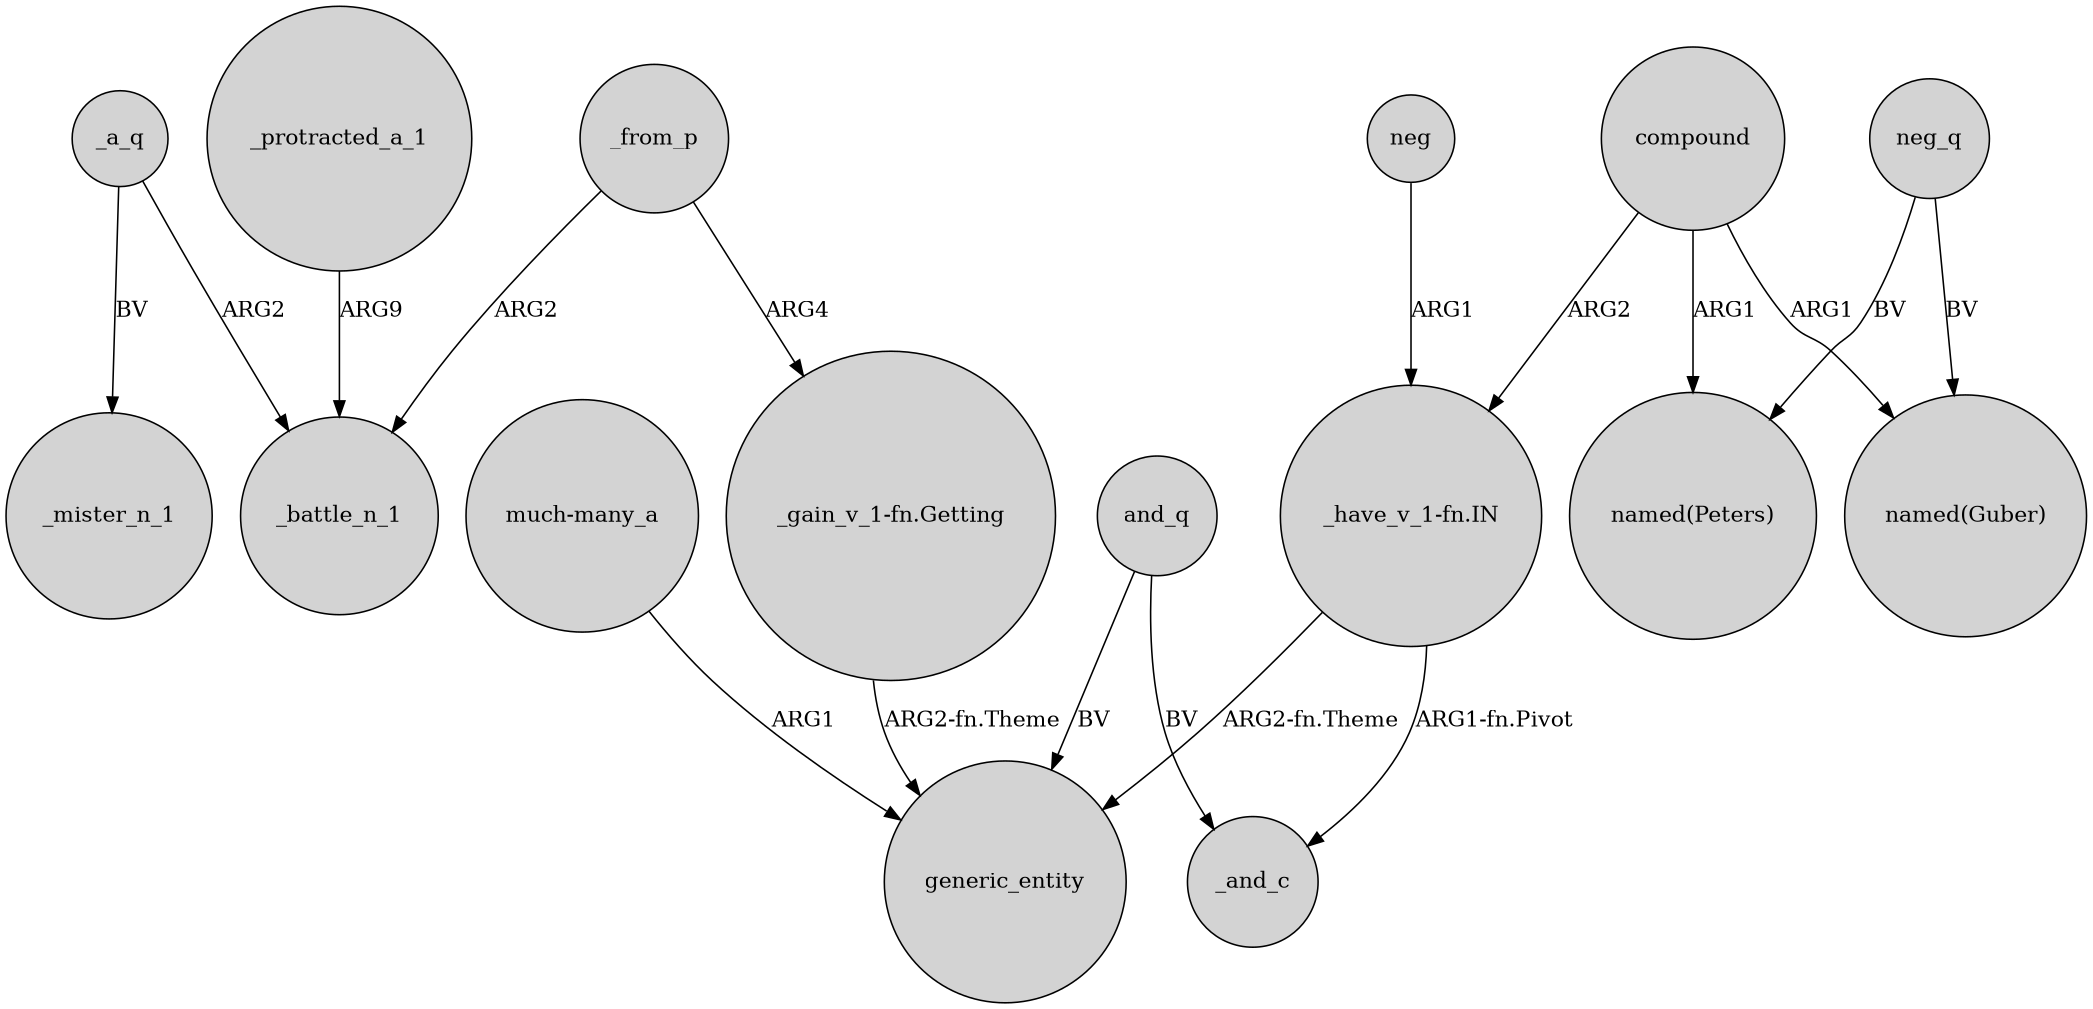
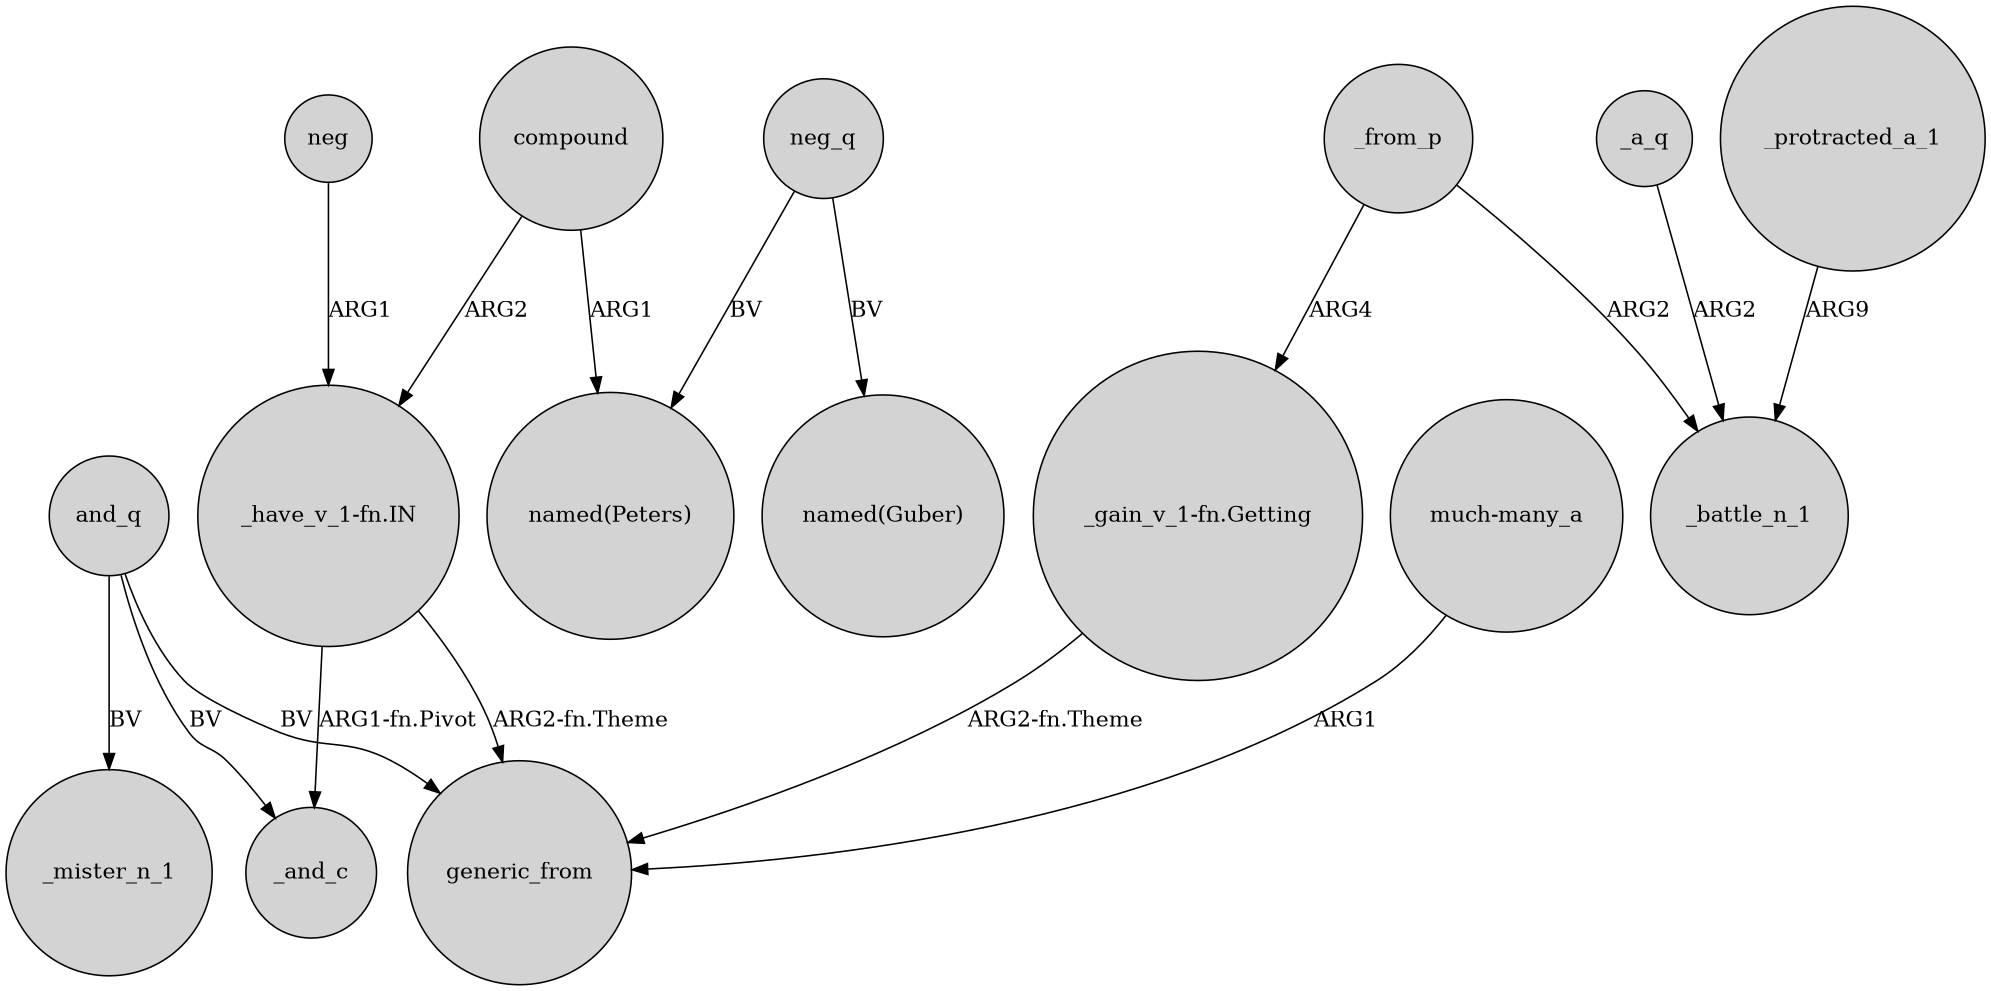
(116, 292) -> (109, 665)
(1793, 326) -> none
(1005, 882) -> (520, 873)
